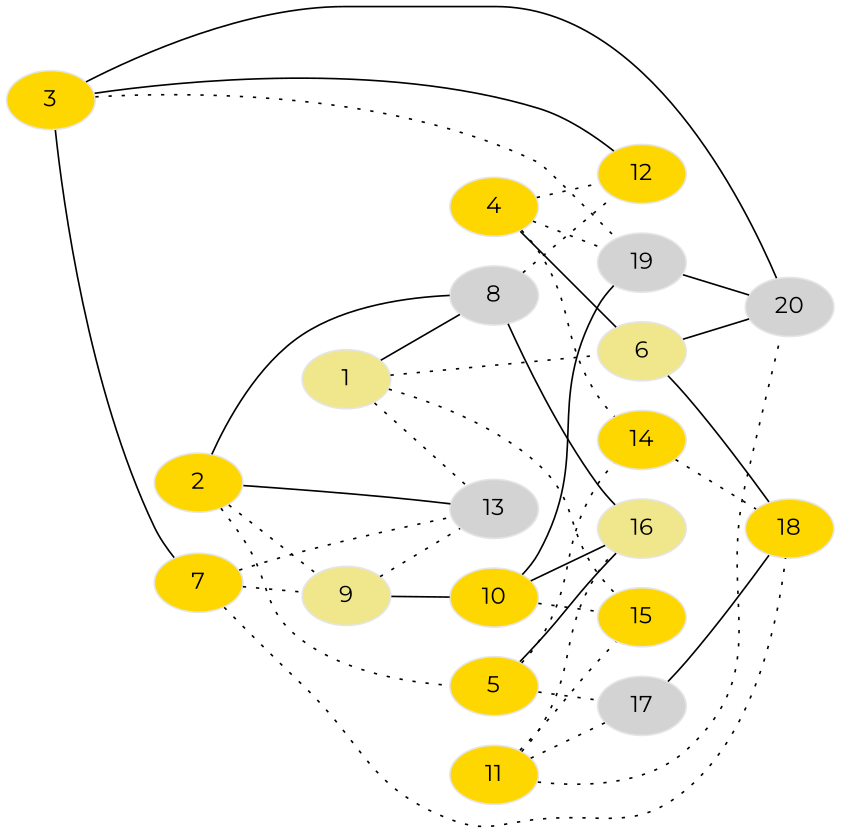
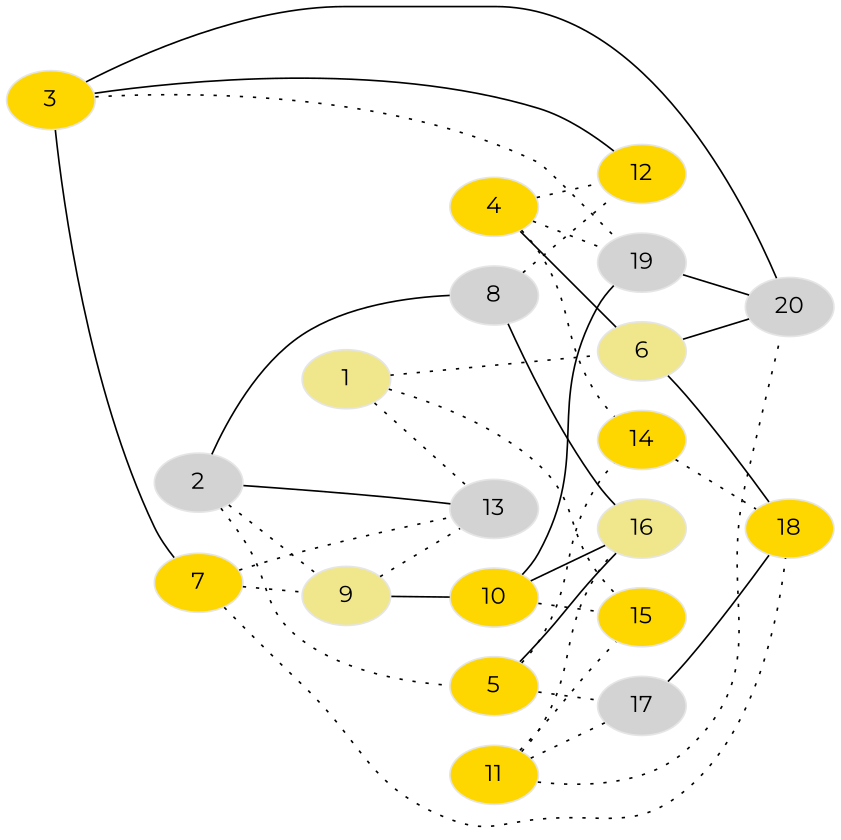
(420, 337) -> none
(199, 483) -> (199, 483)
